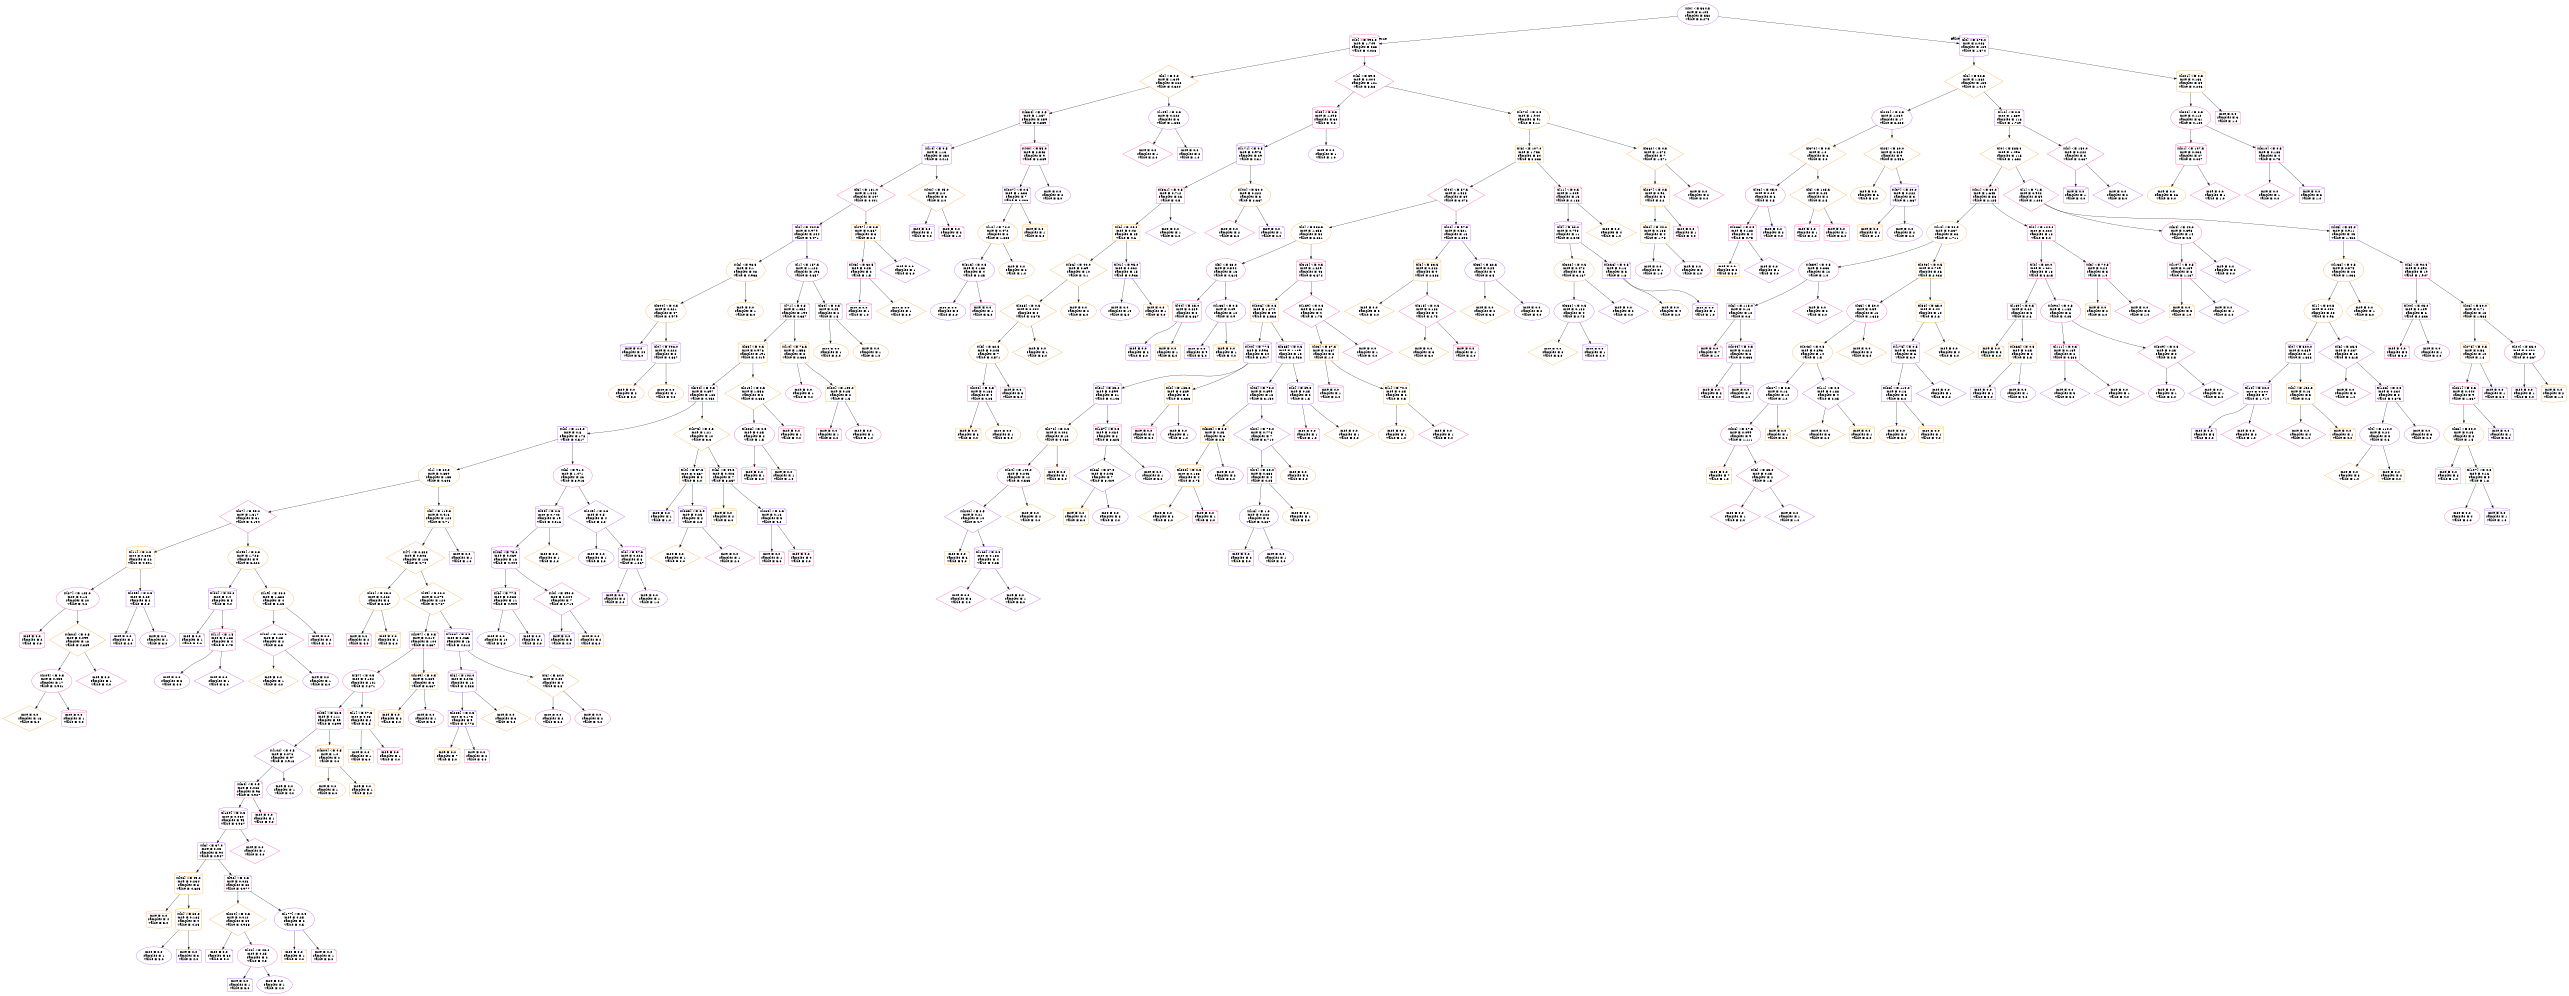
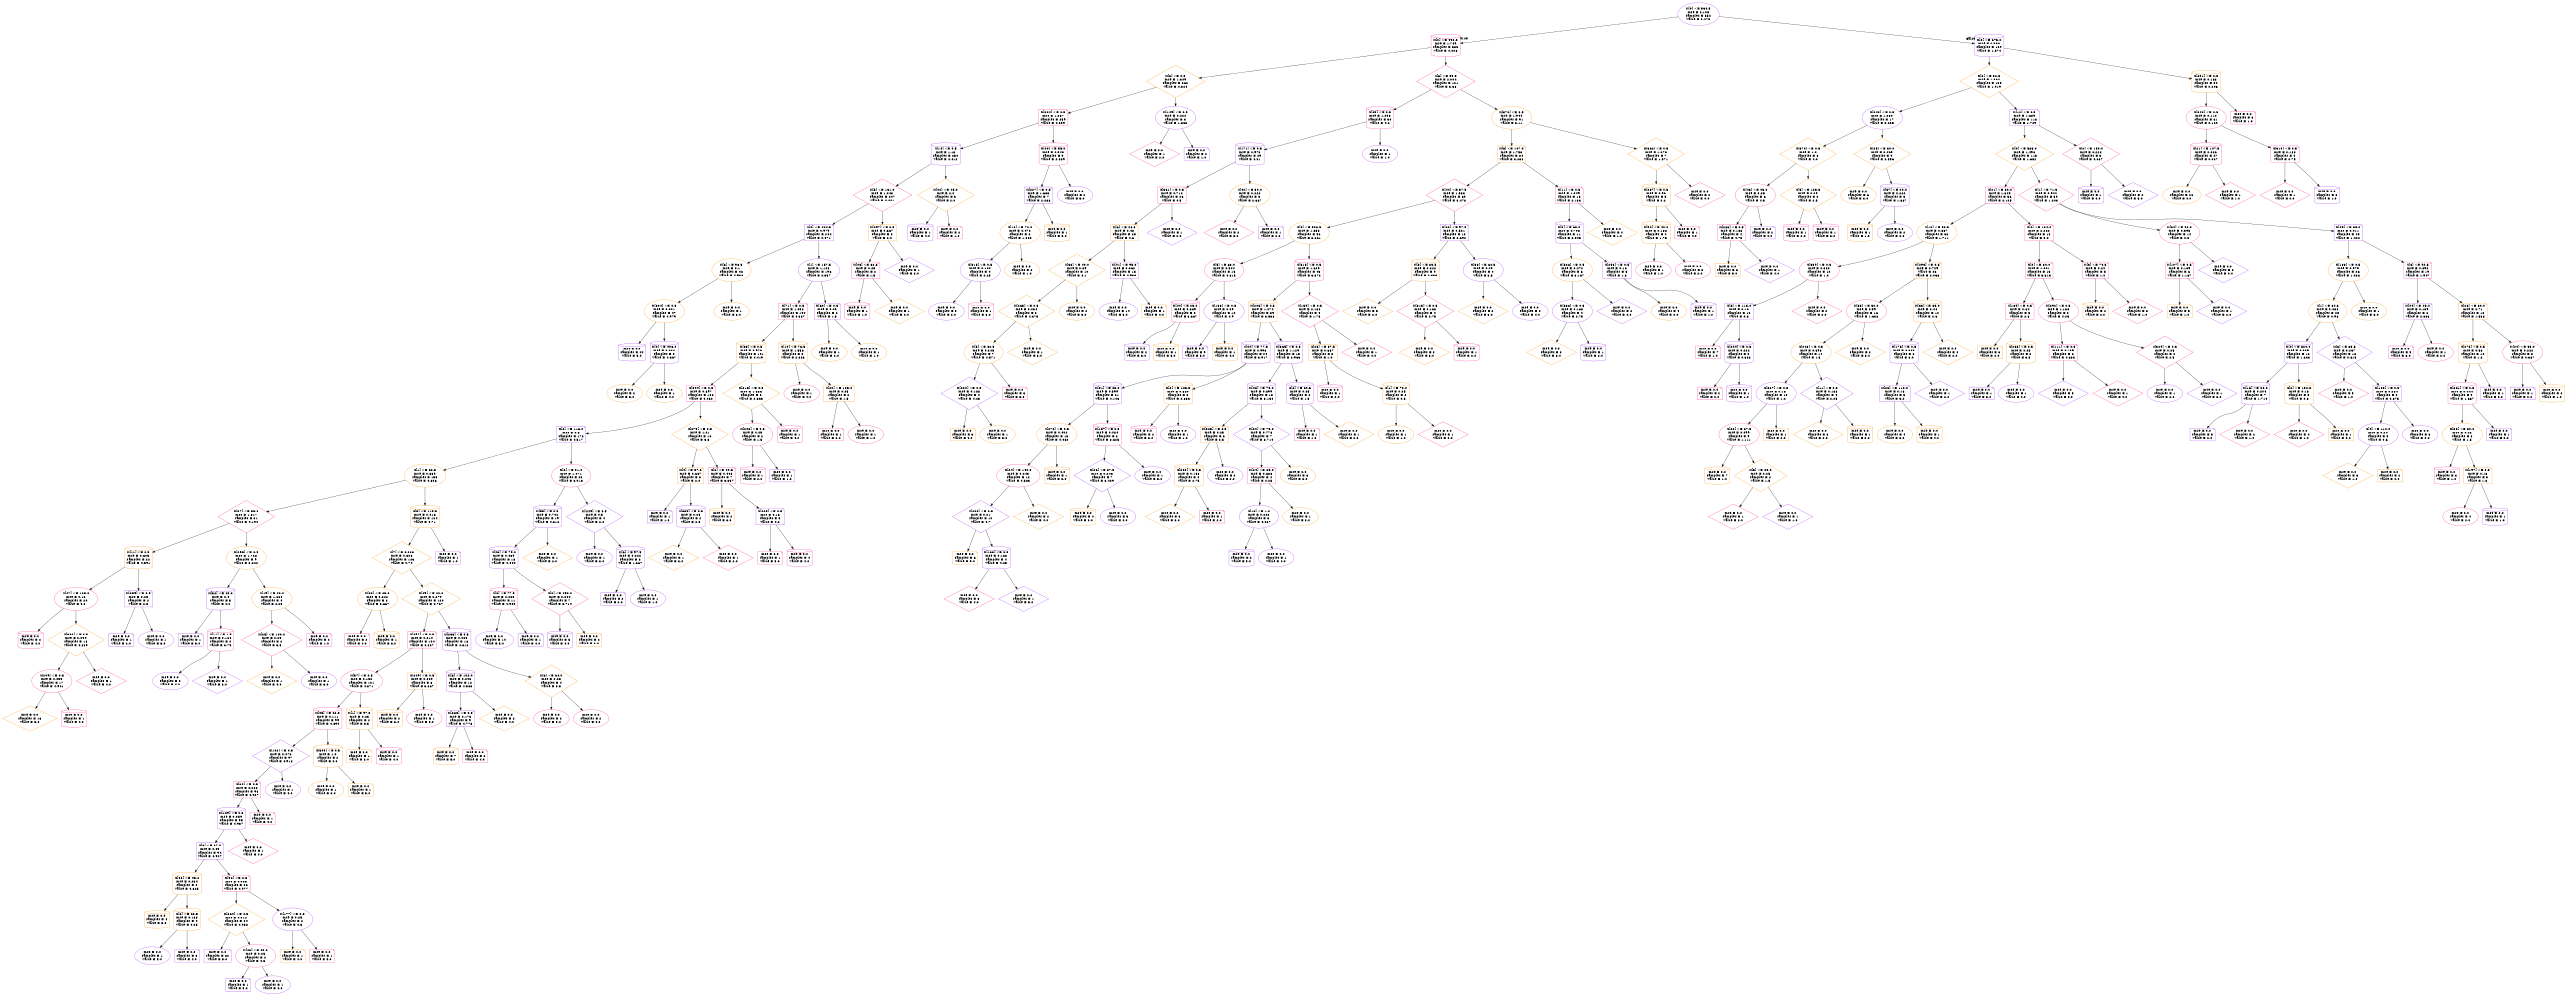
(1930, 270) -> (1928, 270)
(982, 393) -> (969, 393)
(1763, 476) -> (1761, 476)
